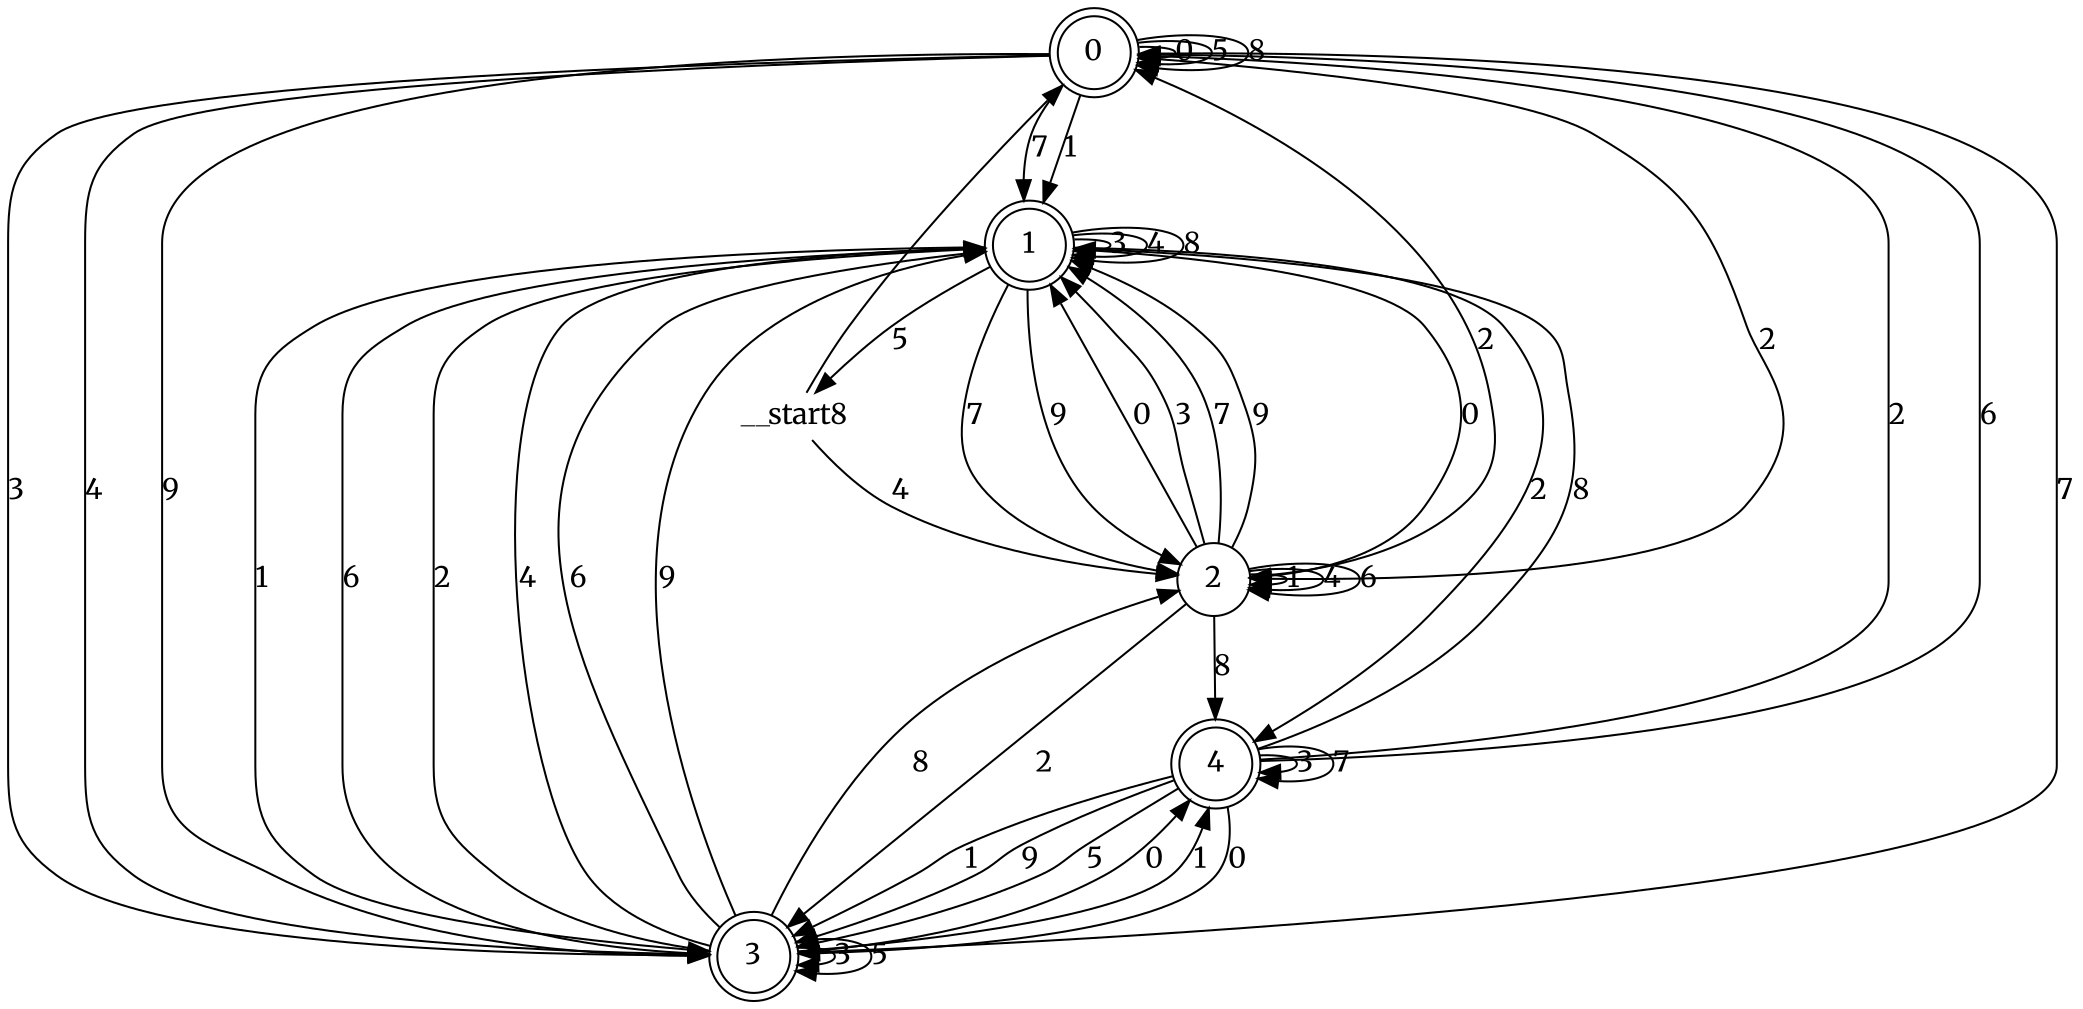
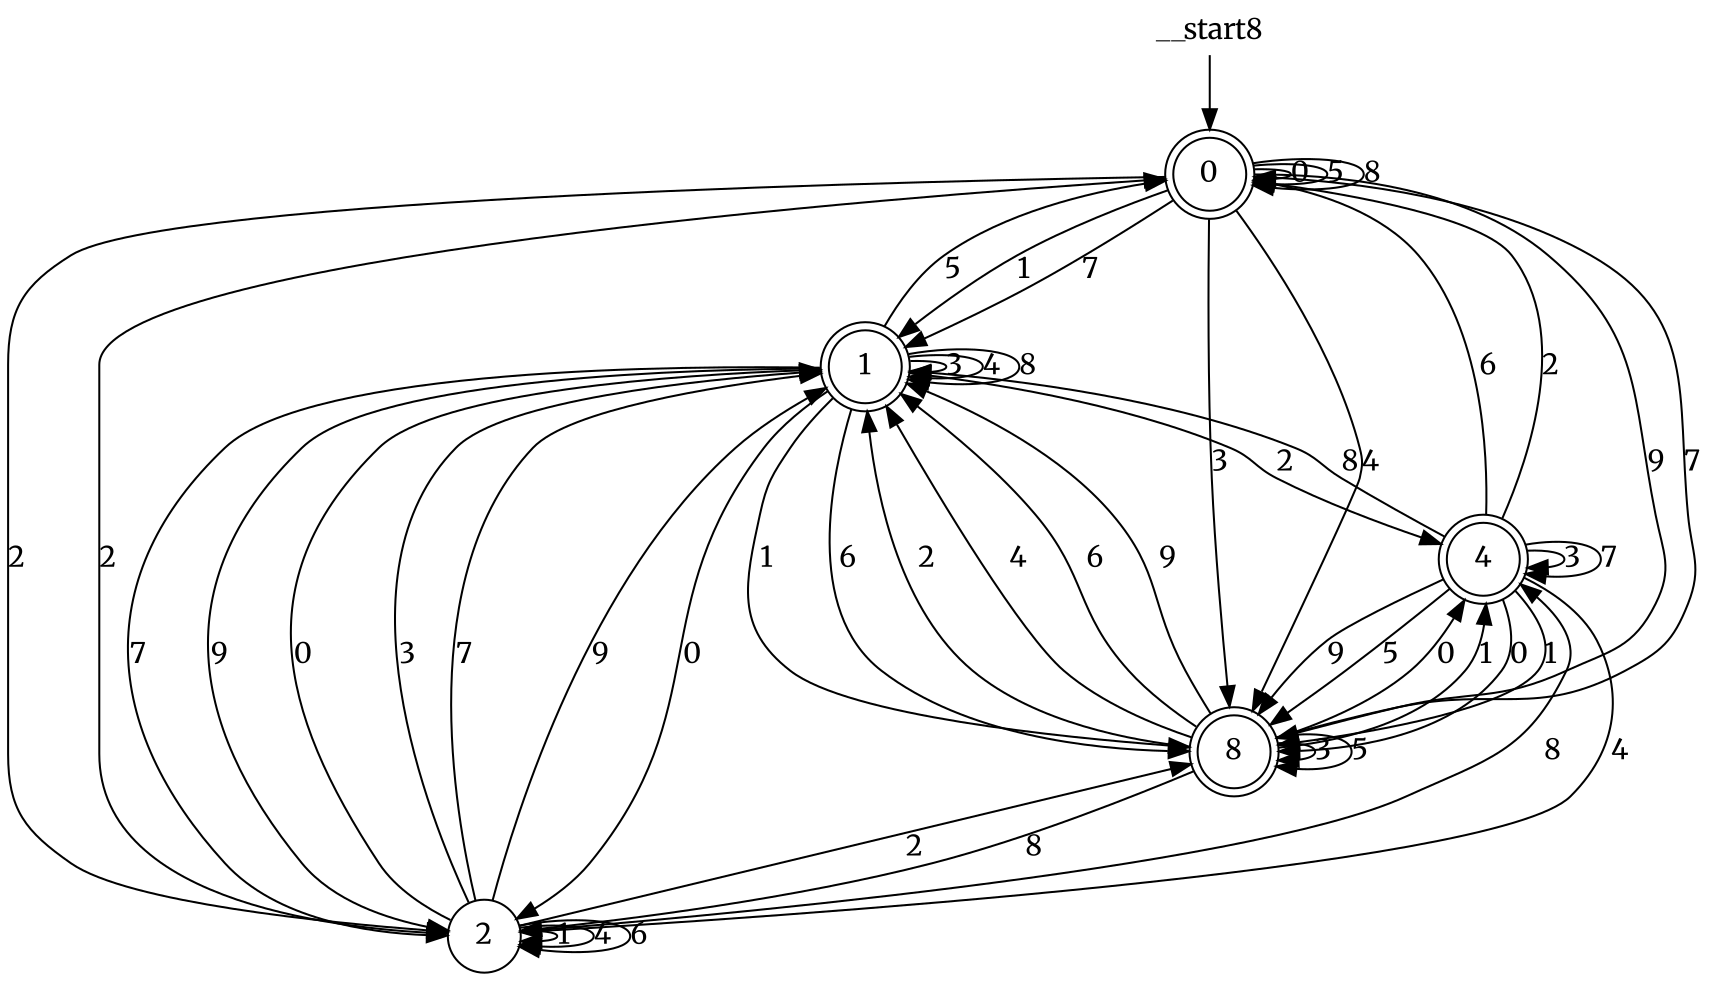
(906, 316) -> (997, 226)
(971, 538) -> (1194, 876)
(754, 956) -> (1234, 752)
